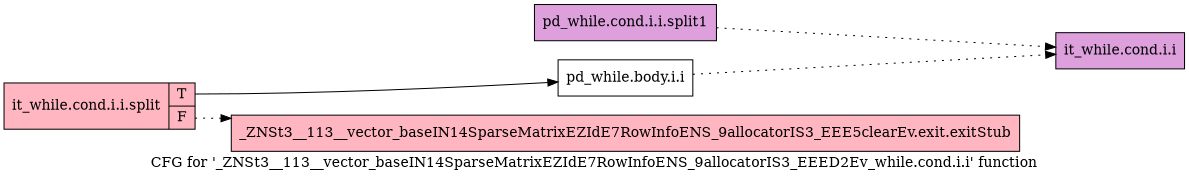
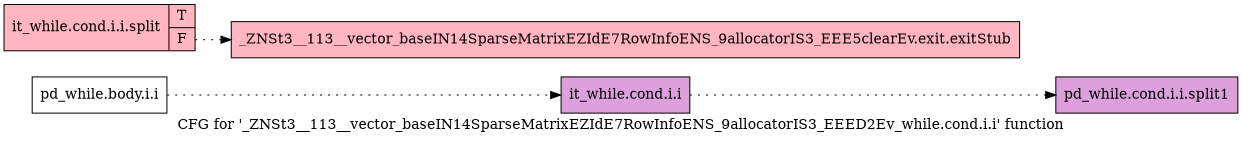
(881, 37) -> (868, 95)
(371, 91) -> none
